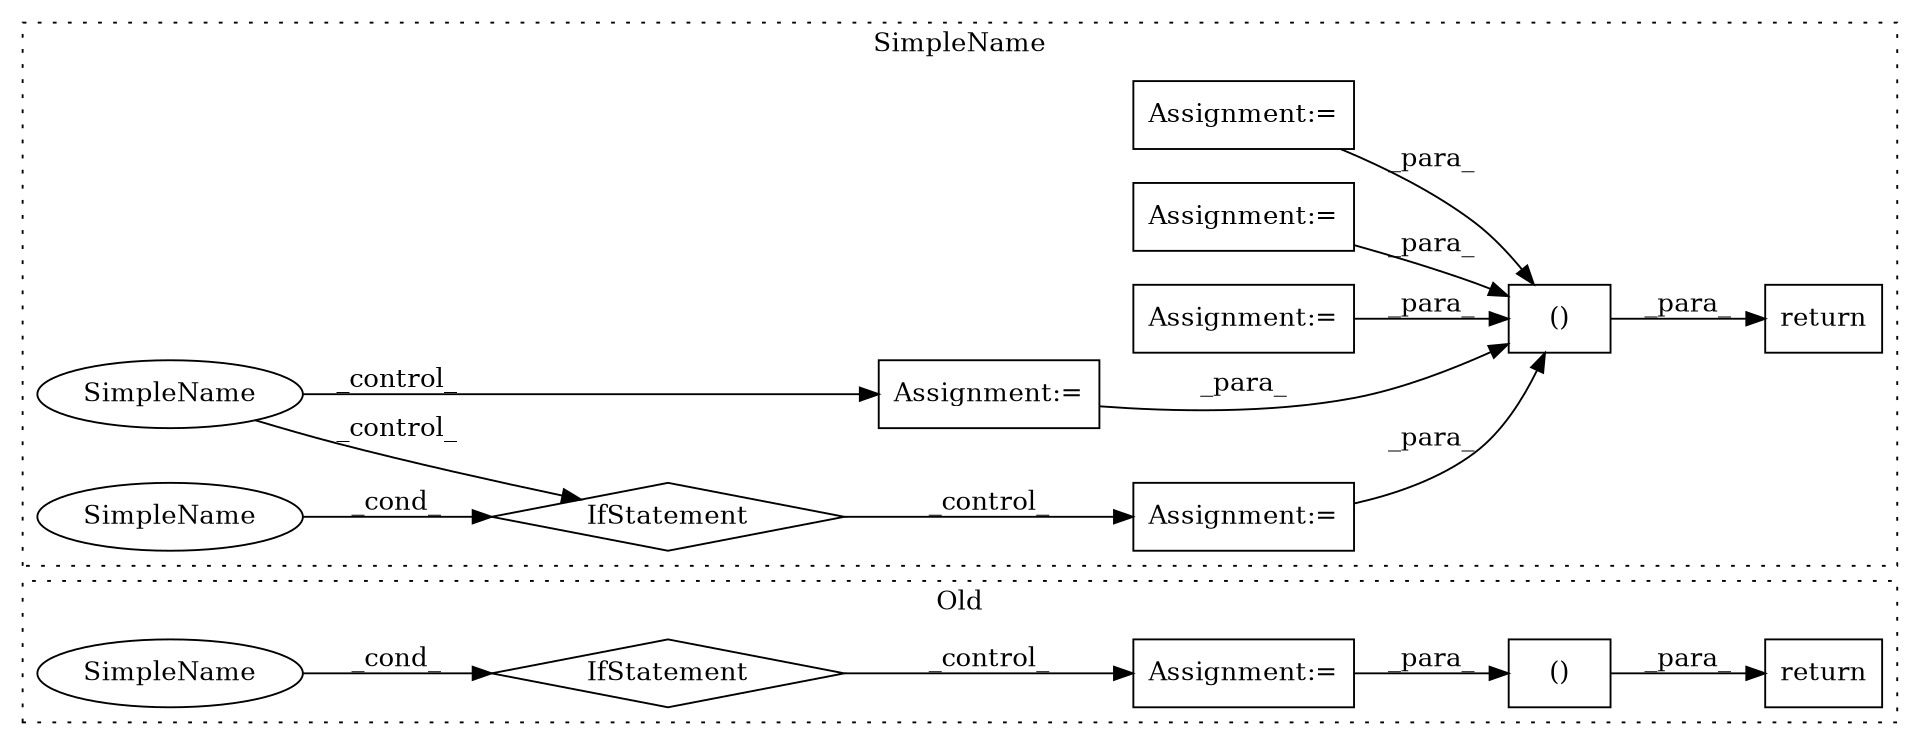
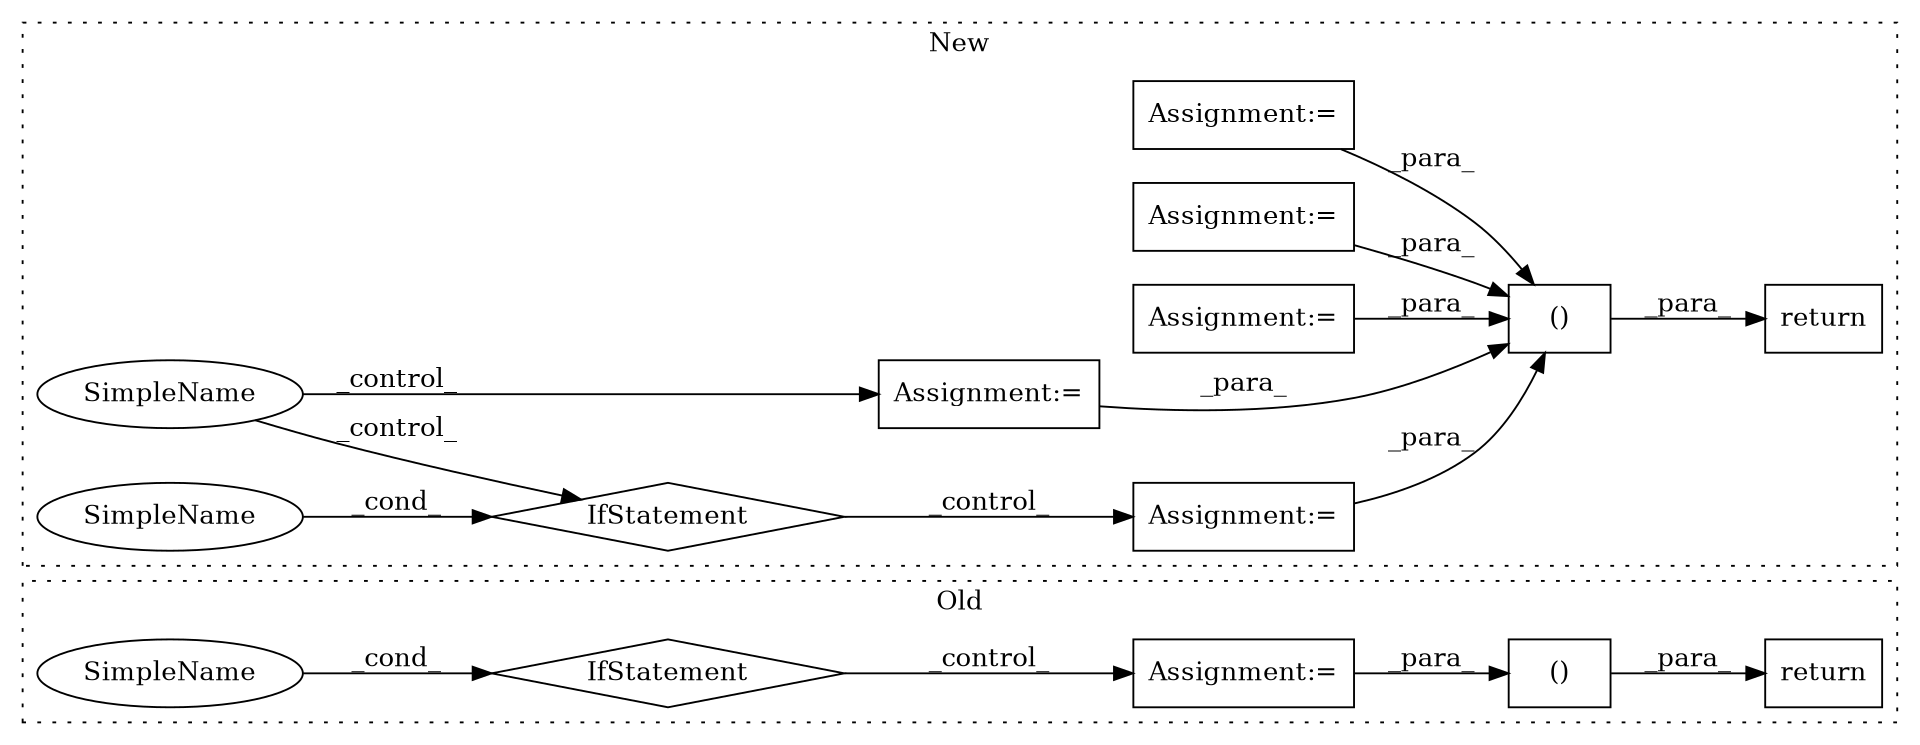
(960, 44) -> (960, 44)
